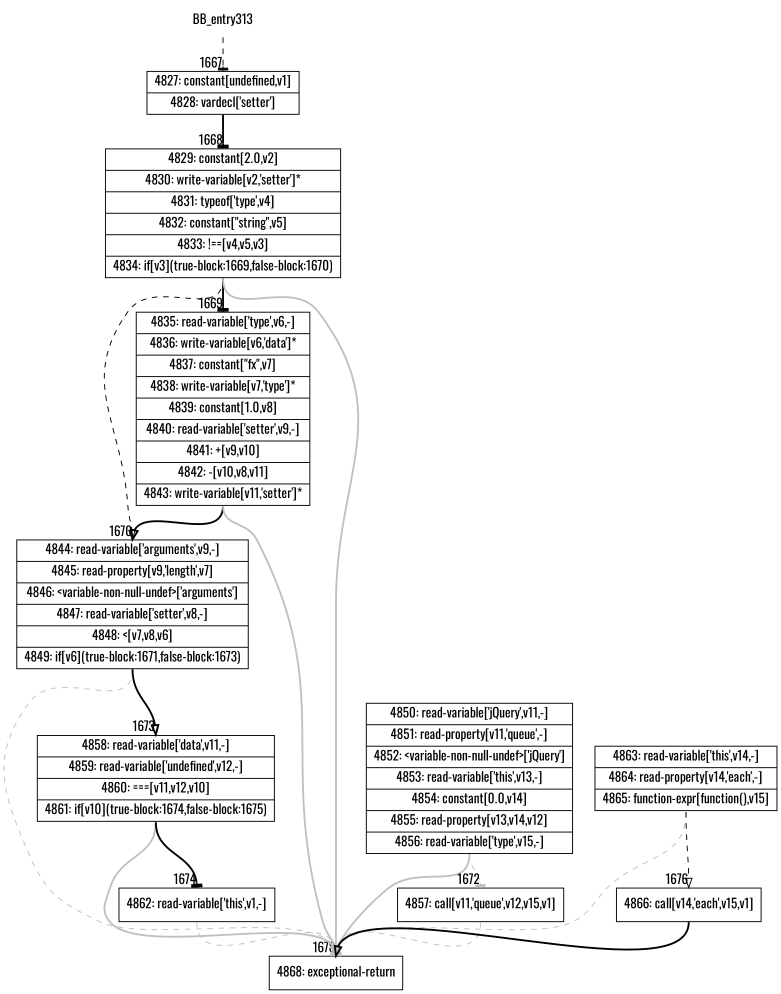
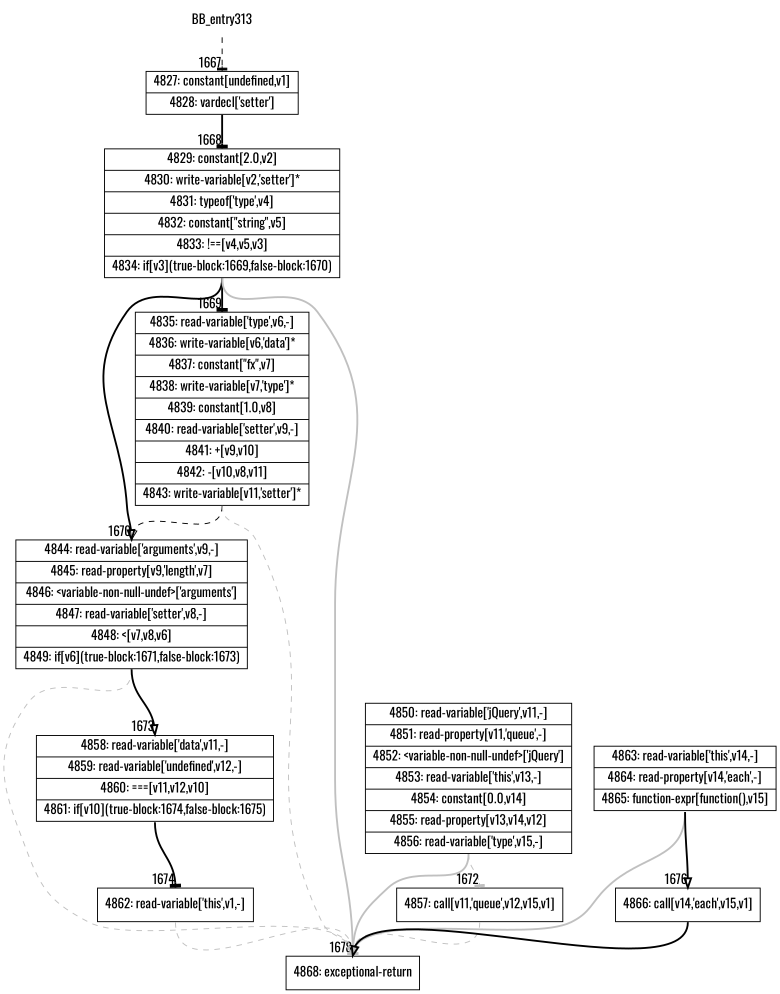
(106, 364) -> (105, 364)
(183, 523) -> (182, 523)
(302, 717) -> (290, 725)
(687, 845) -> (686, 845)
(536, 929) -> (544, 928)
(164, 936) -> none
